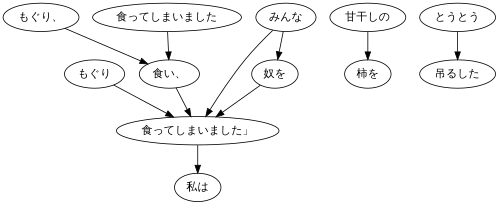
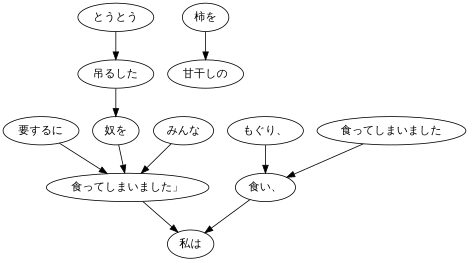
(281, 42) -> (116, 99)
(368, 42) -> (206, 42)
(95, 74) -> (41, 131)
(182, 99) -> (231, 214)
